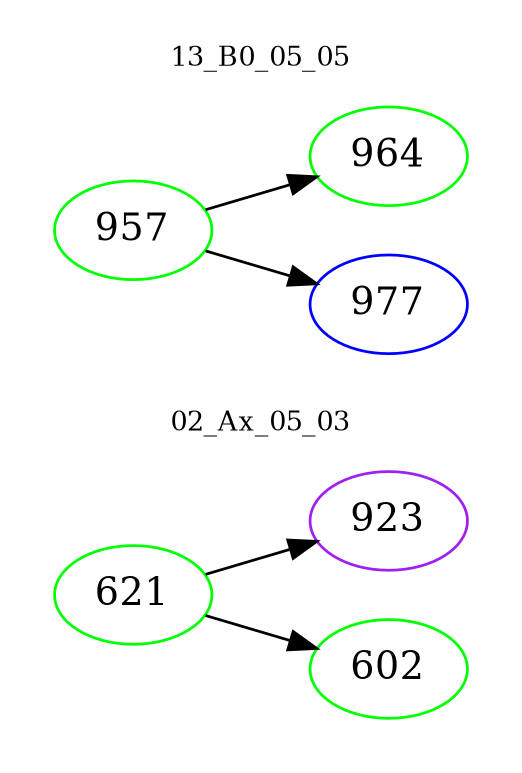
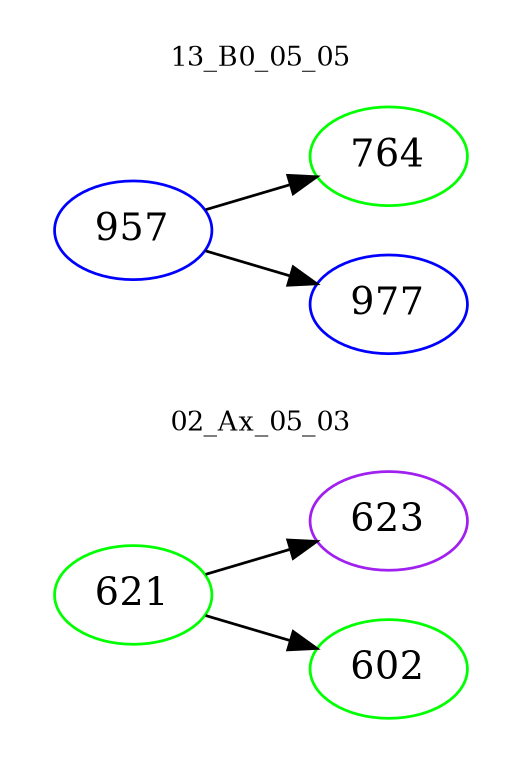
(389, 156) -> (389, 156)
(133, 230) -> (133, 230)
(389, 521) -> (389, 521)
